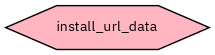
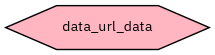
(107, 28) -> (107, 28)
